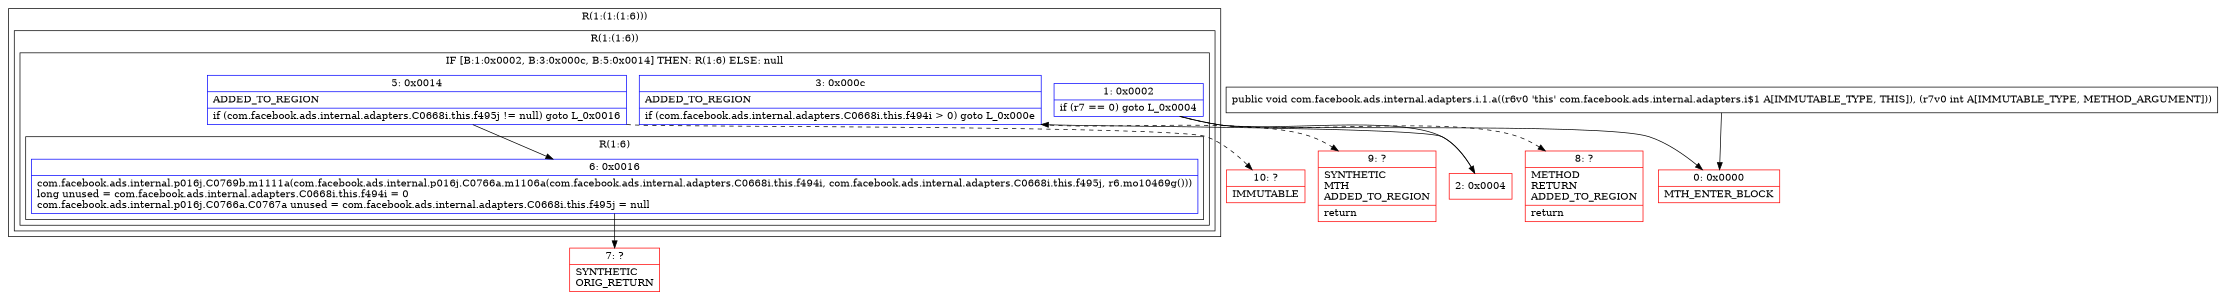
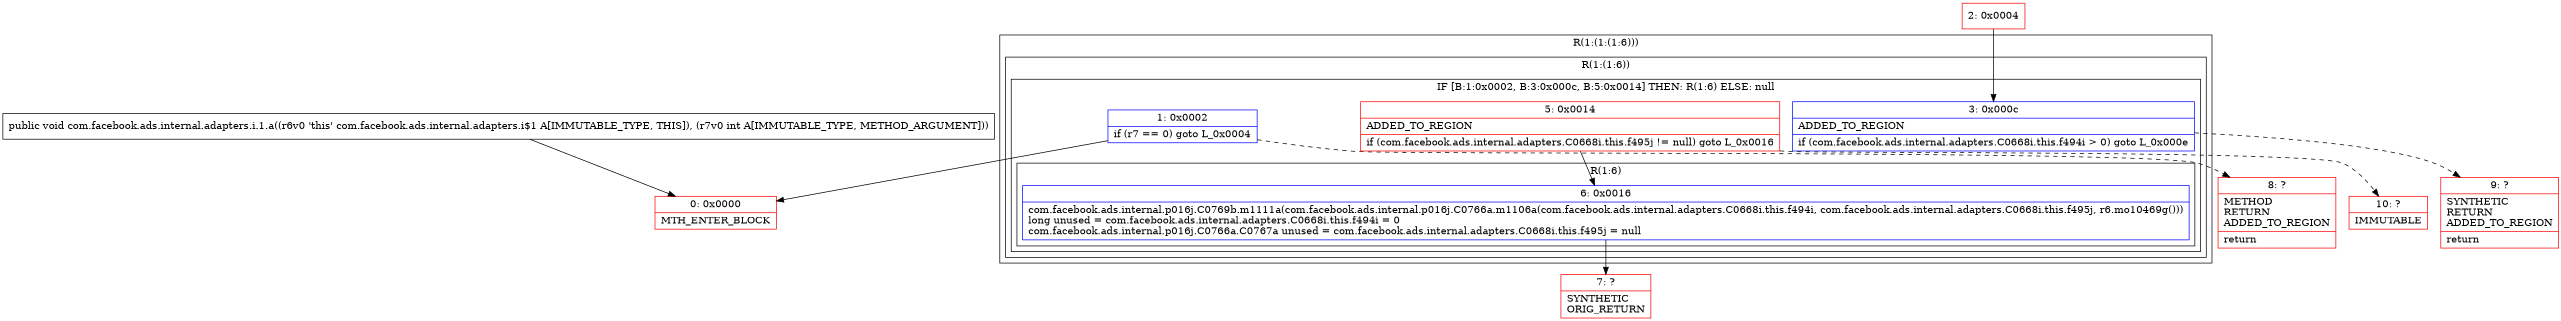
(417, 100) -> (1570, 126)
(1333, 125) -> none
(1337, 186) -> (2470, 212)
